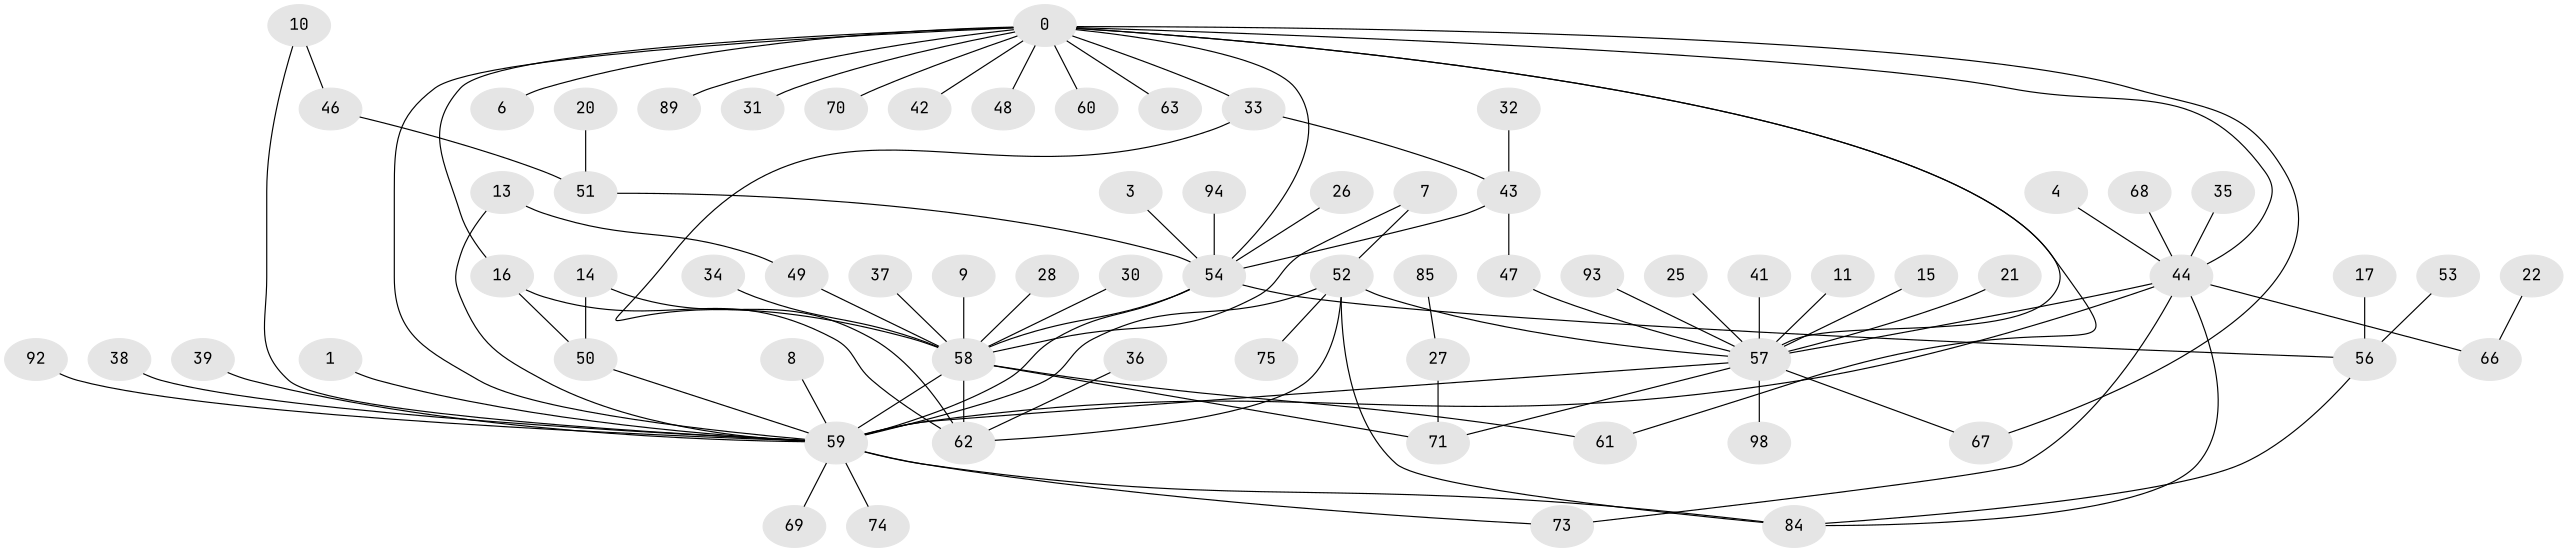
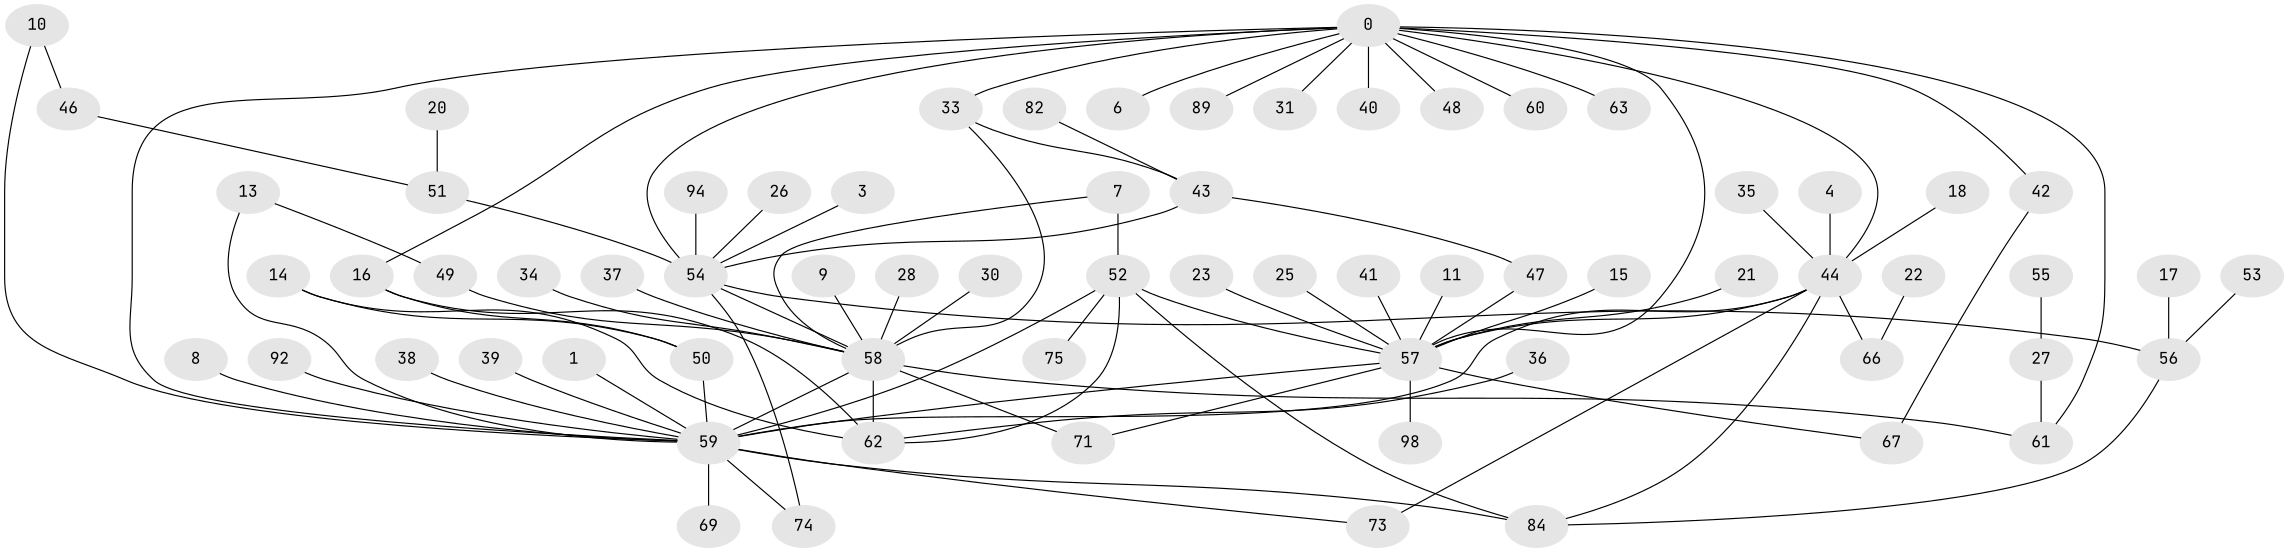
(1909, 55) -> (1963, 316)
(836, 109) -> (1368, 109)
(1509, 109) -> (1034, 109)
(2140, 193) -> (1958, 193)
(1425, 276) -> (2041, 276)
(1592, 276) -> (1201, 276)
(1028, 362) -> (768, 394)
(1438, 398) -> (2041, 401)
